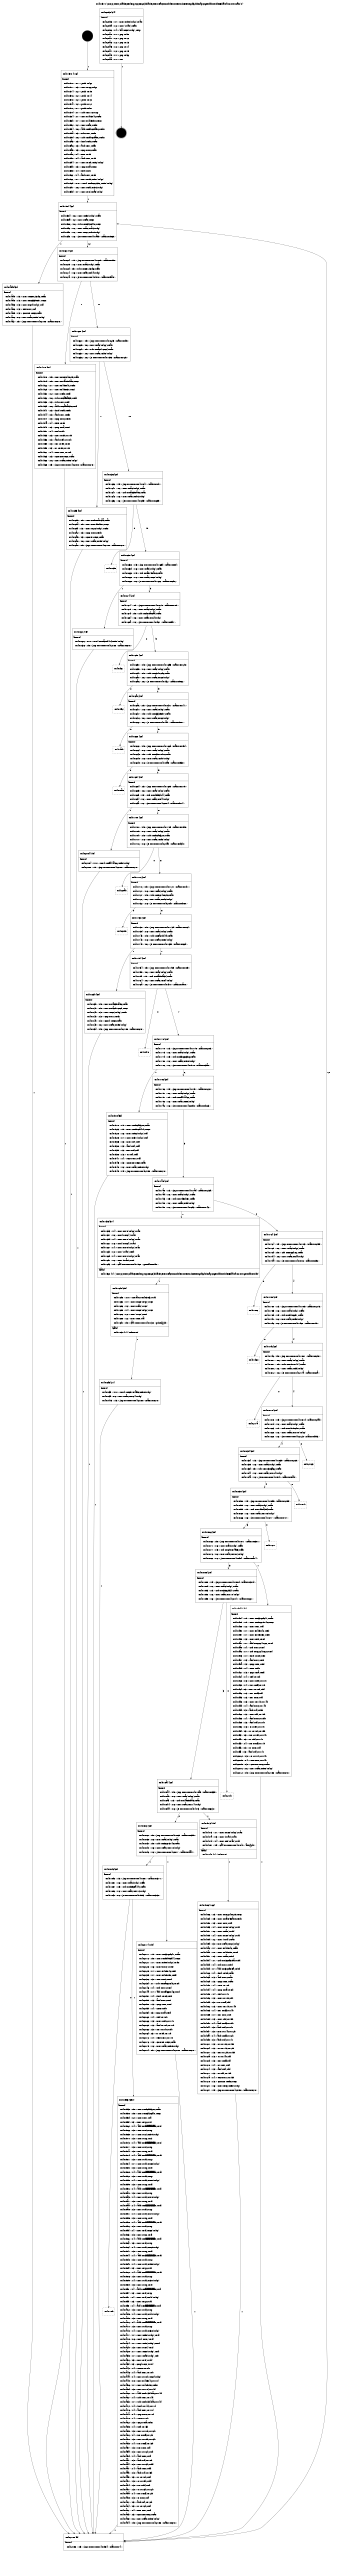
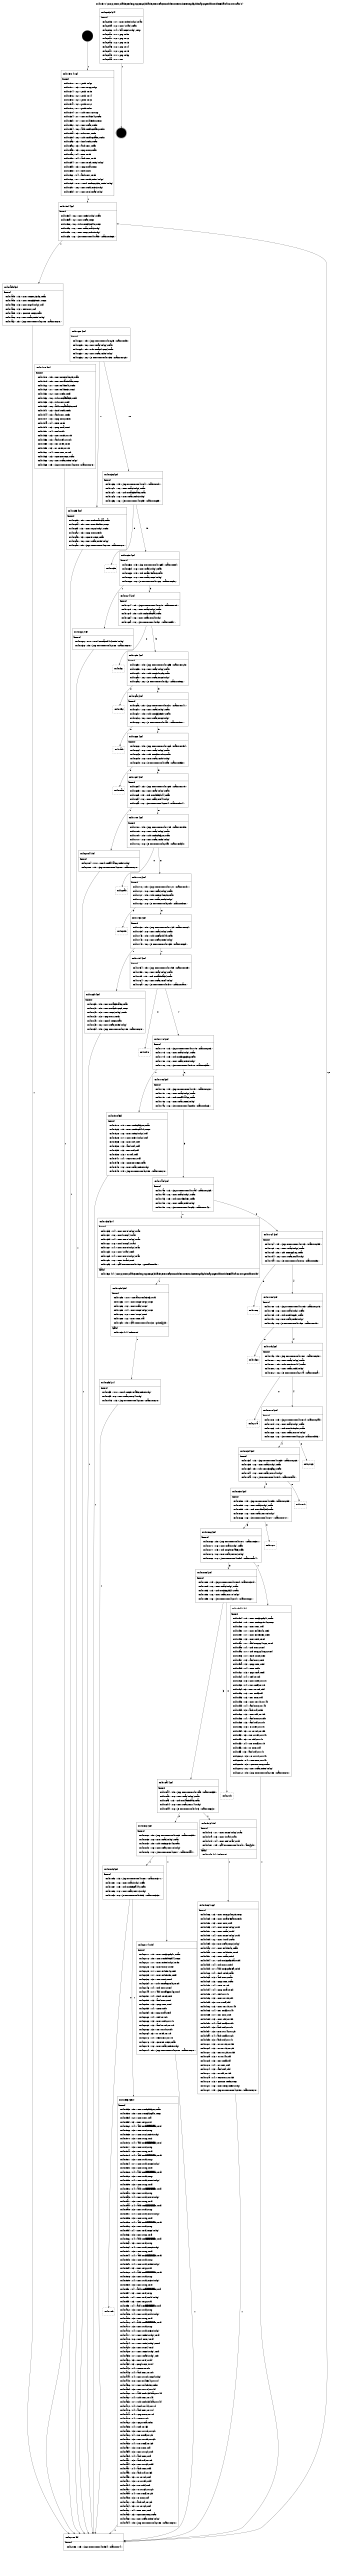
(88, 264) -> none
